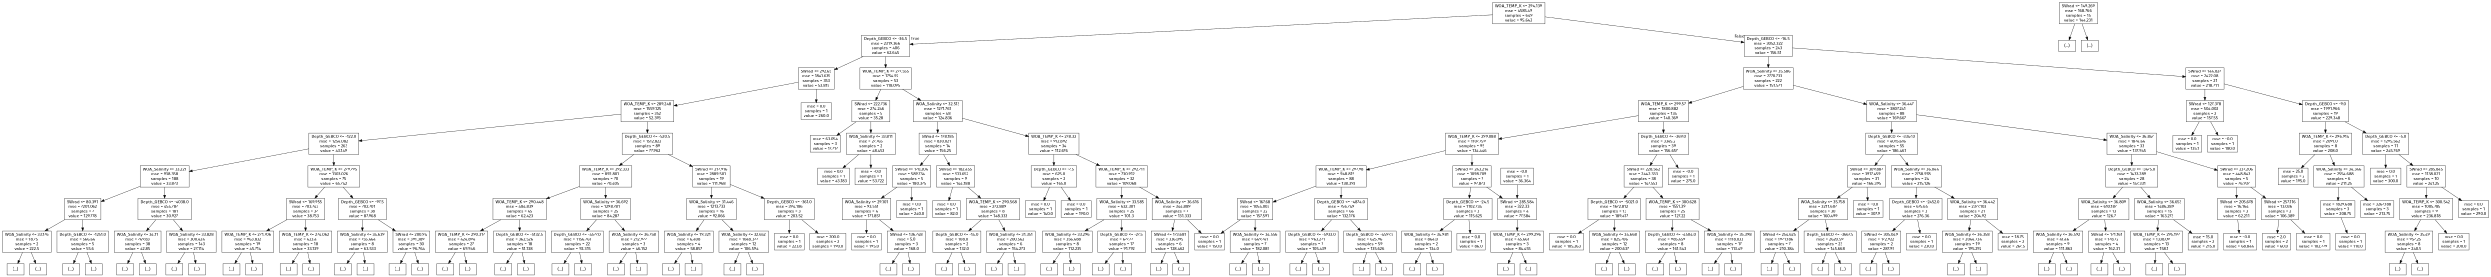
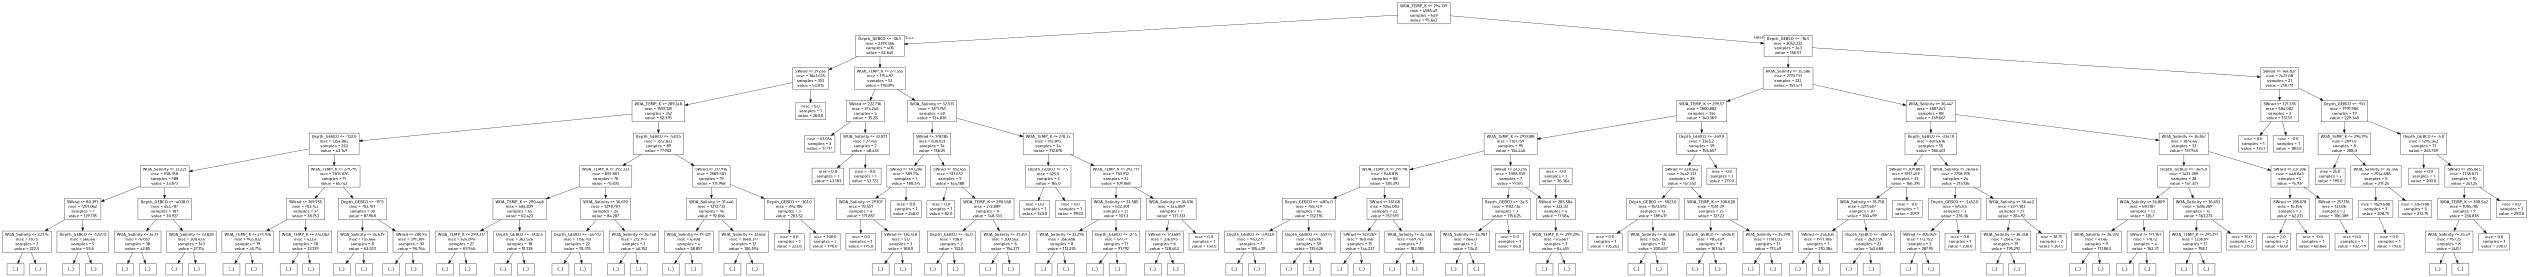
(2278, 225) -> (2283, 225)
(1232, 226) -> (1373, 224)
(828, 242) -> (825, 242)
